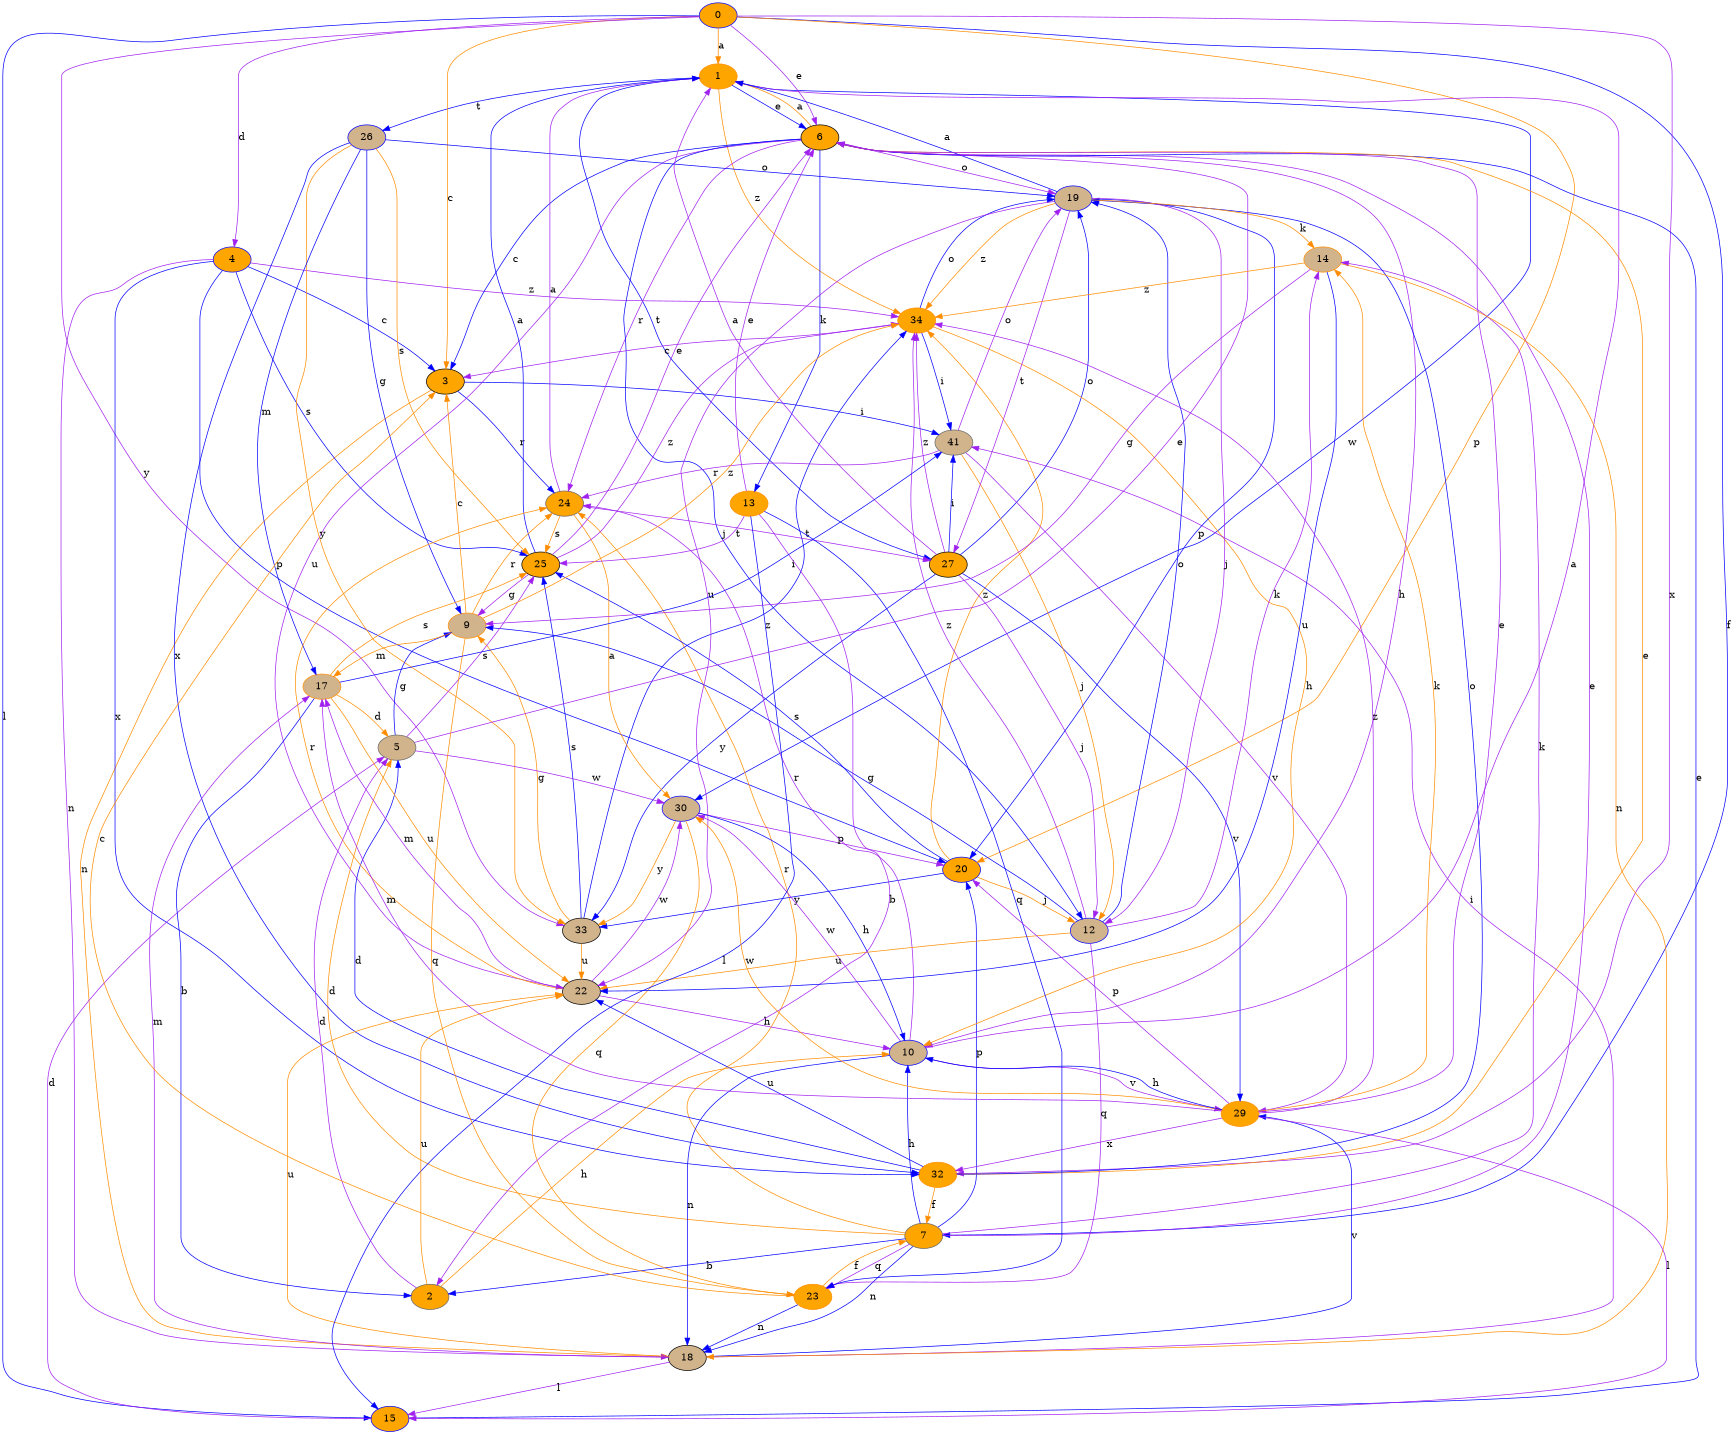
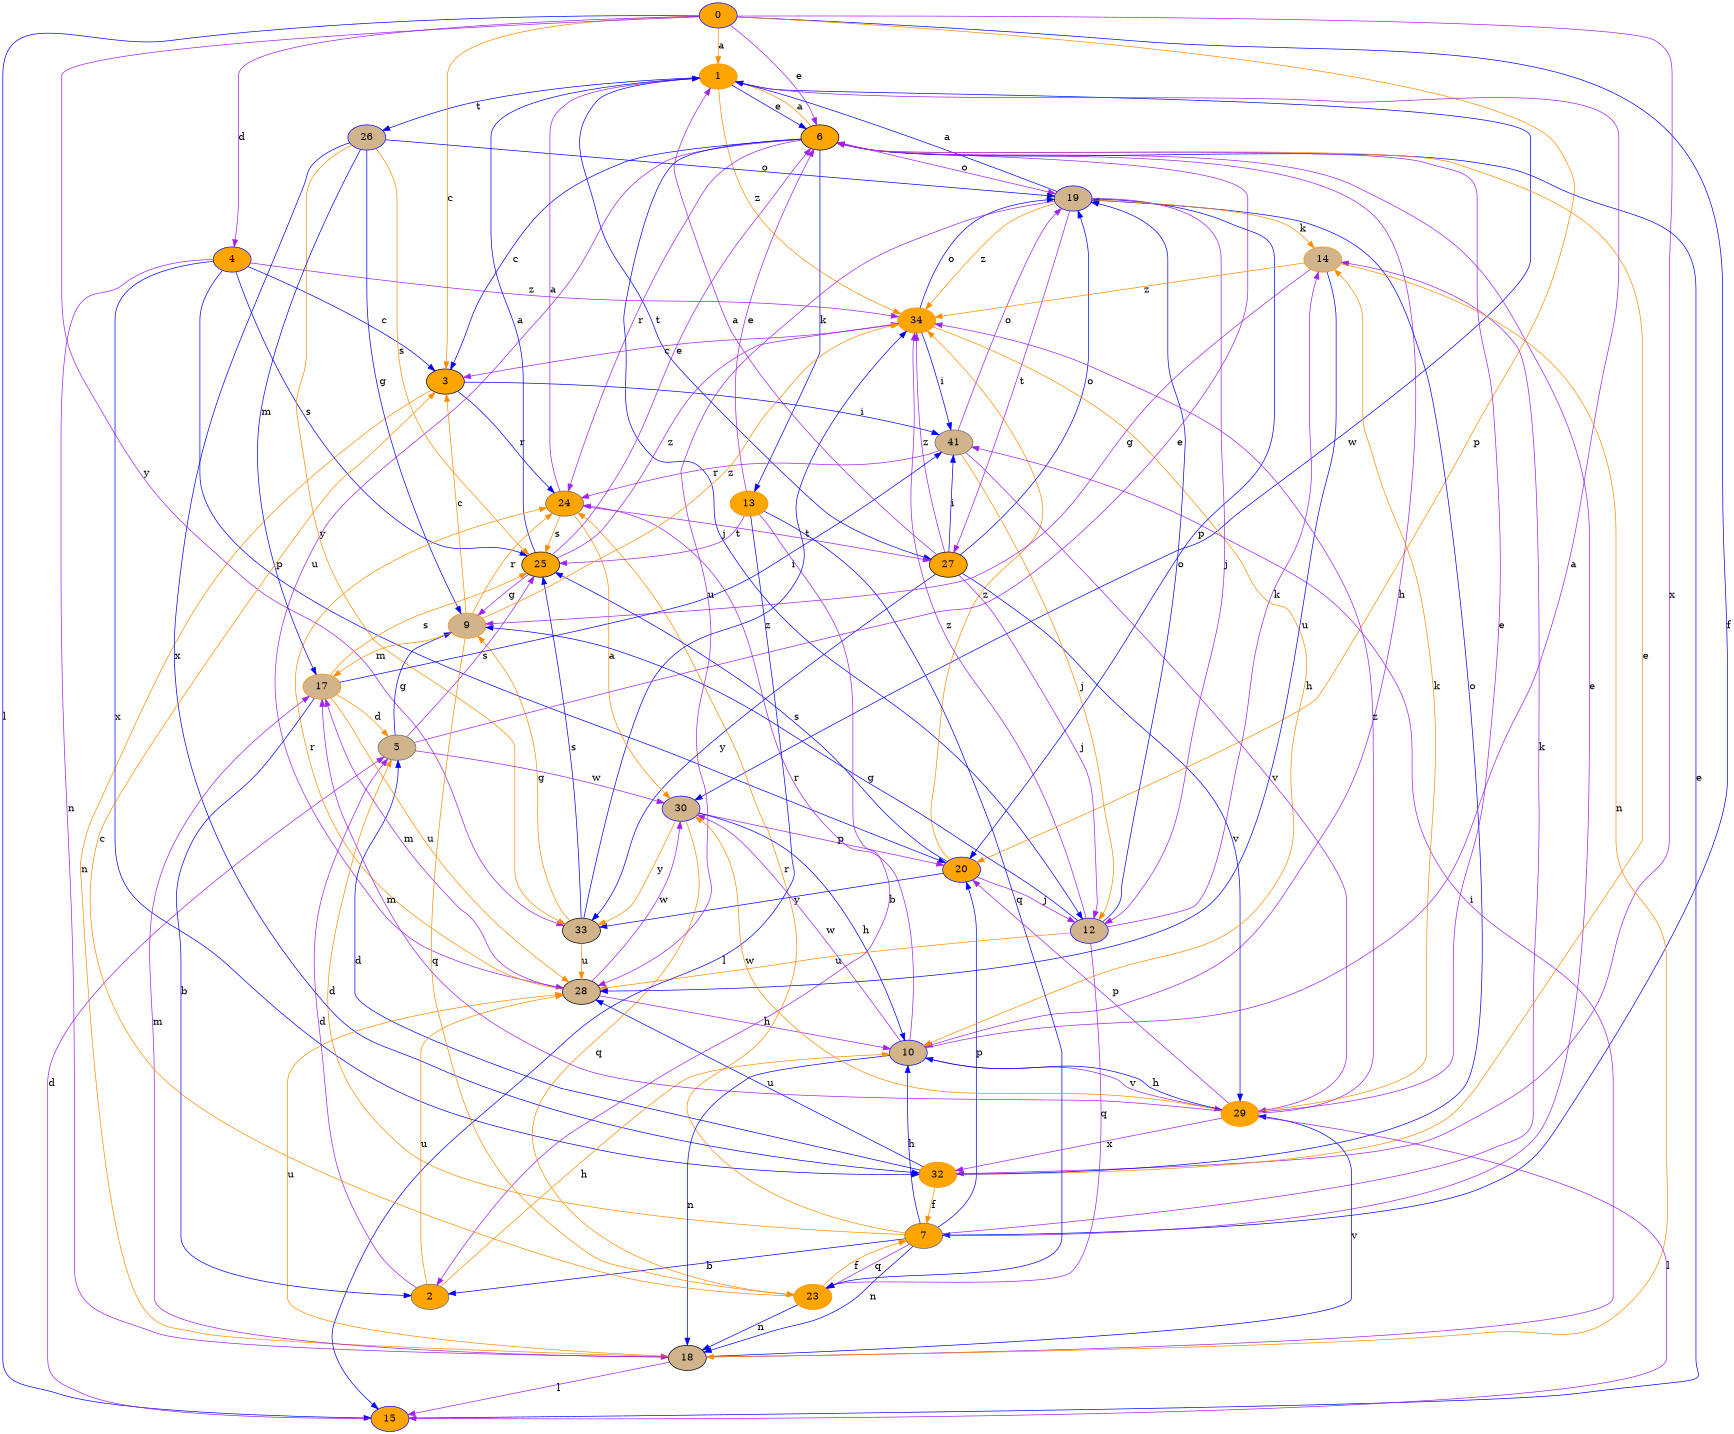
(1024, 895) -> (1024, 895)
(581, 992) -> (581, 992)
